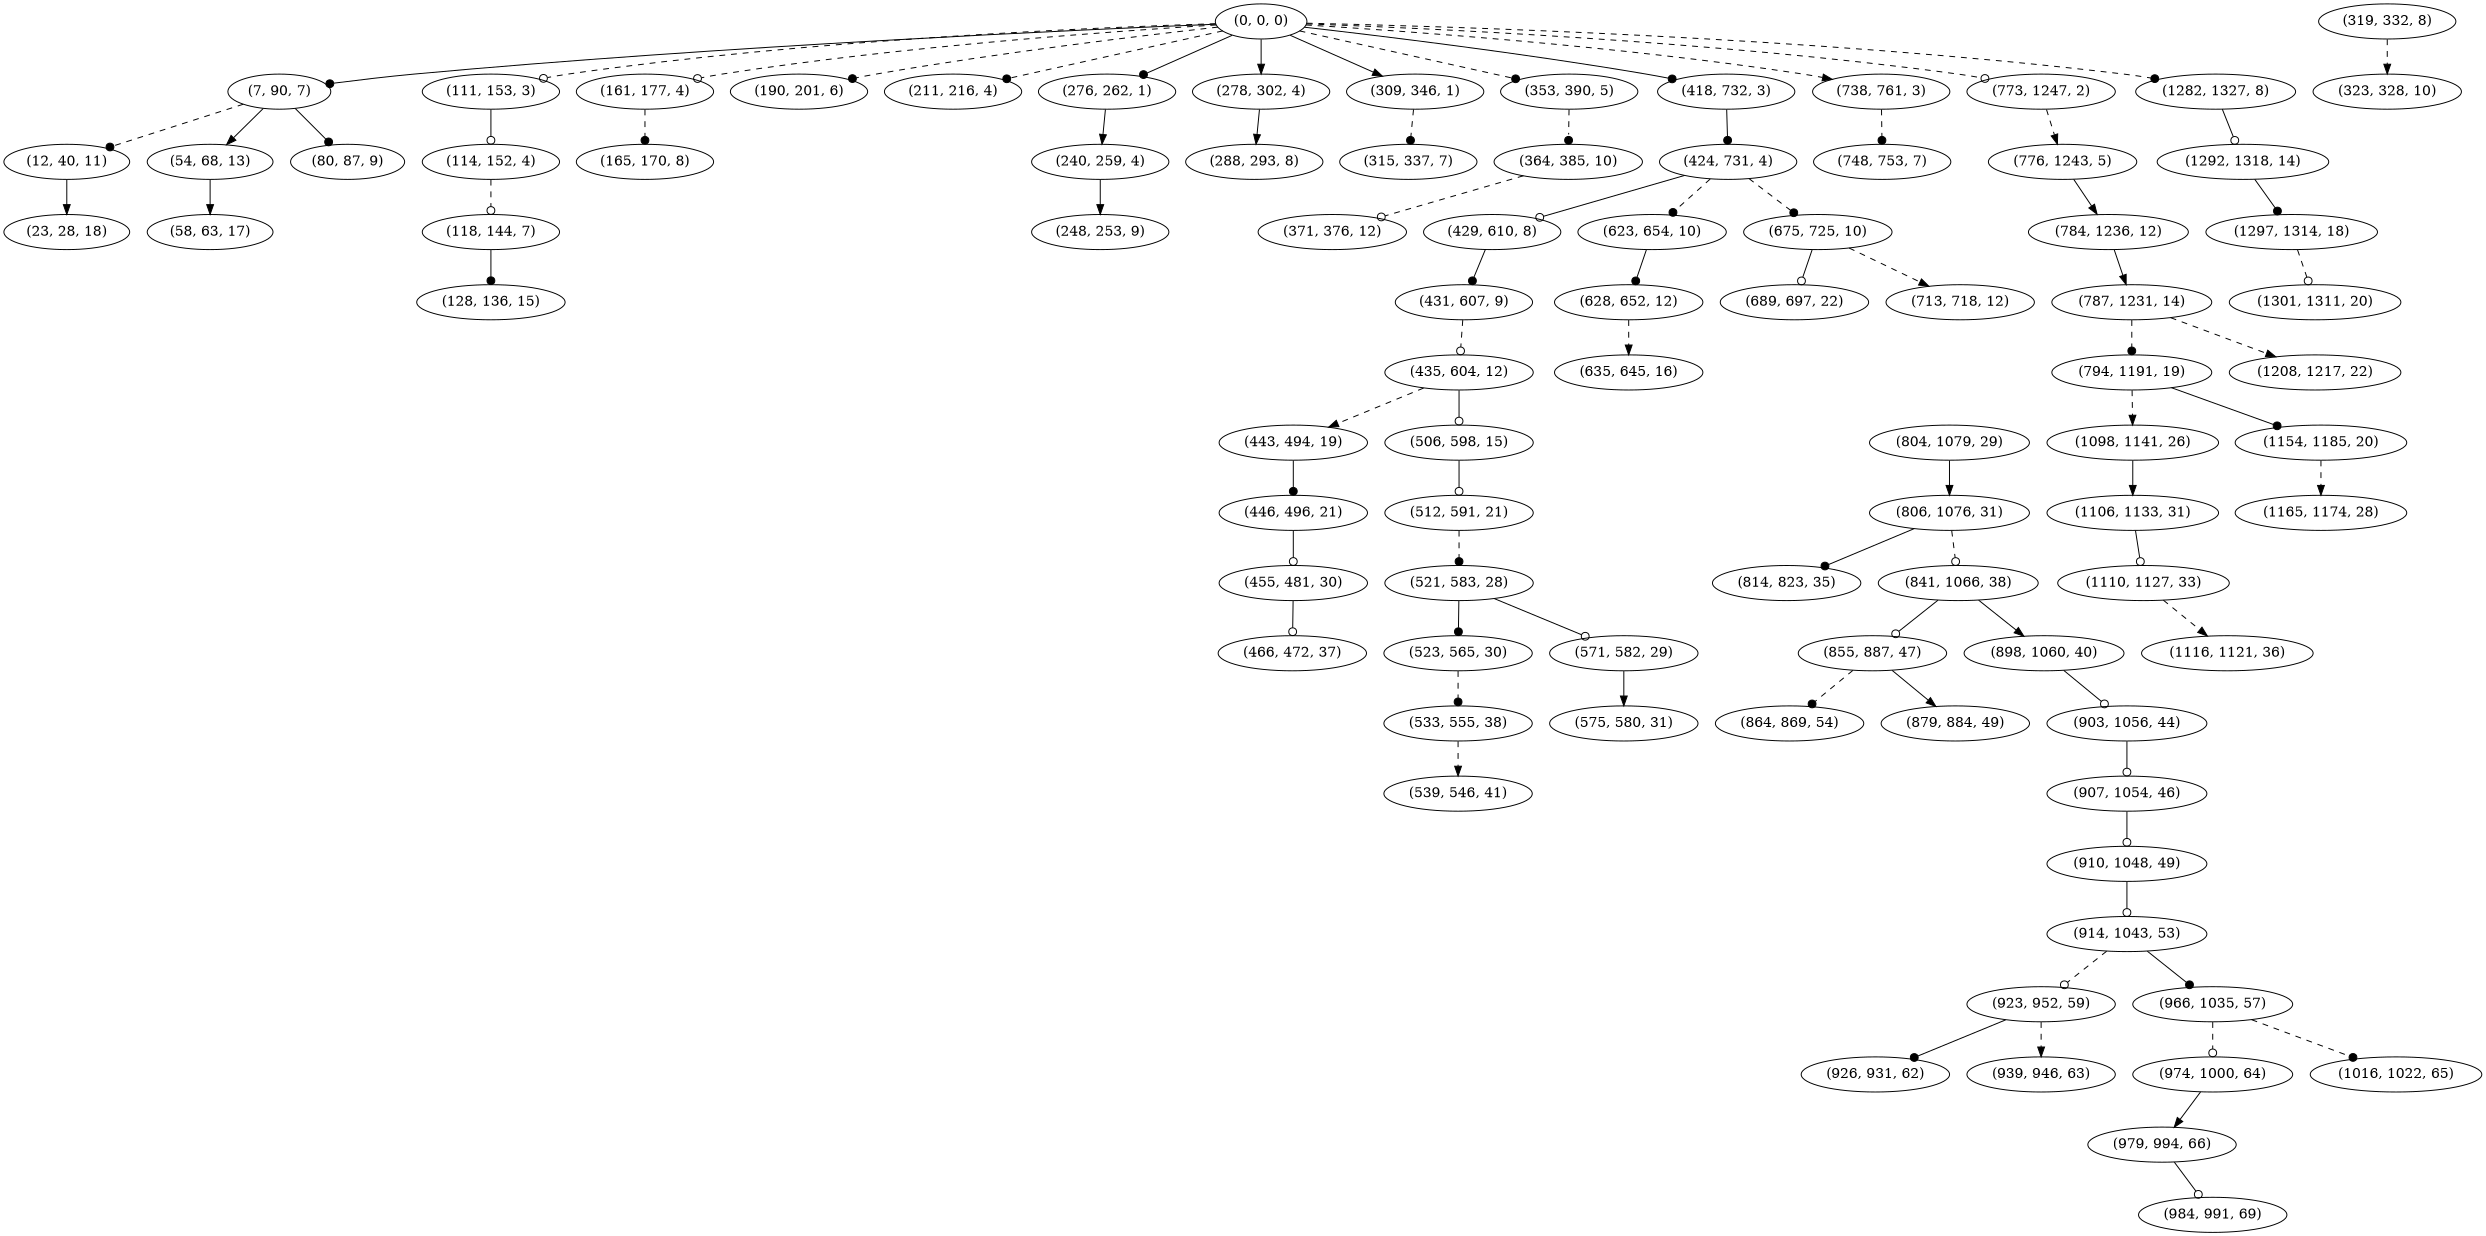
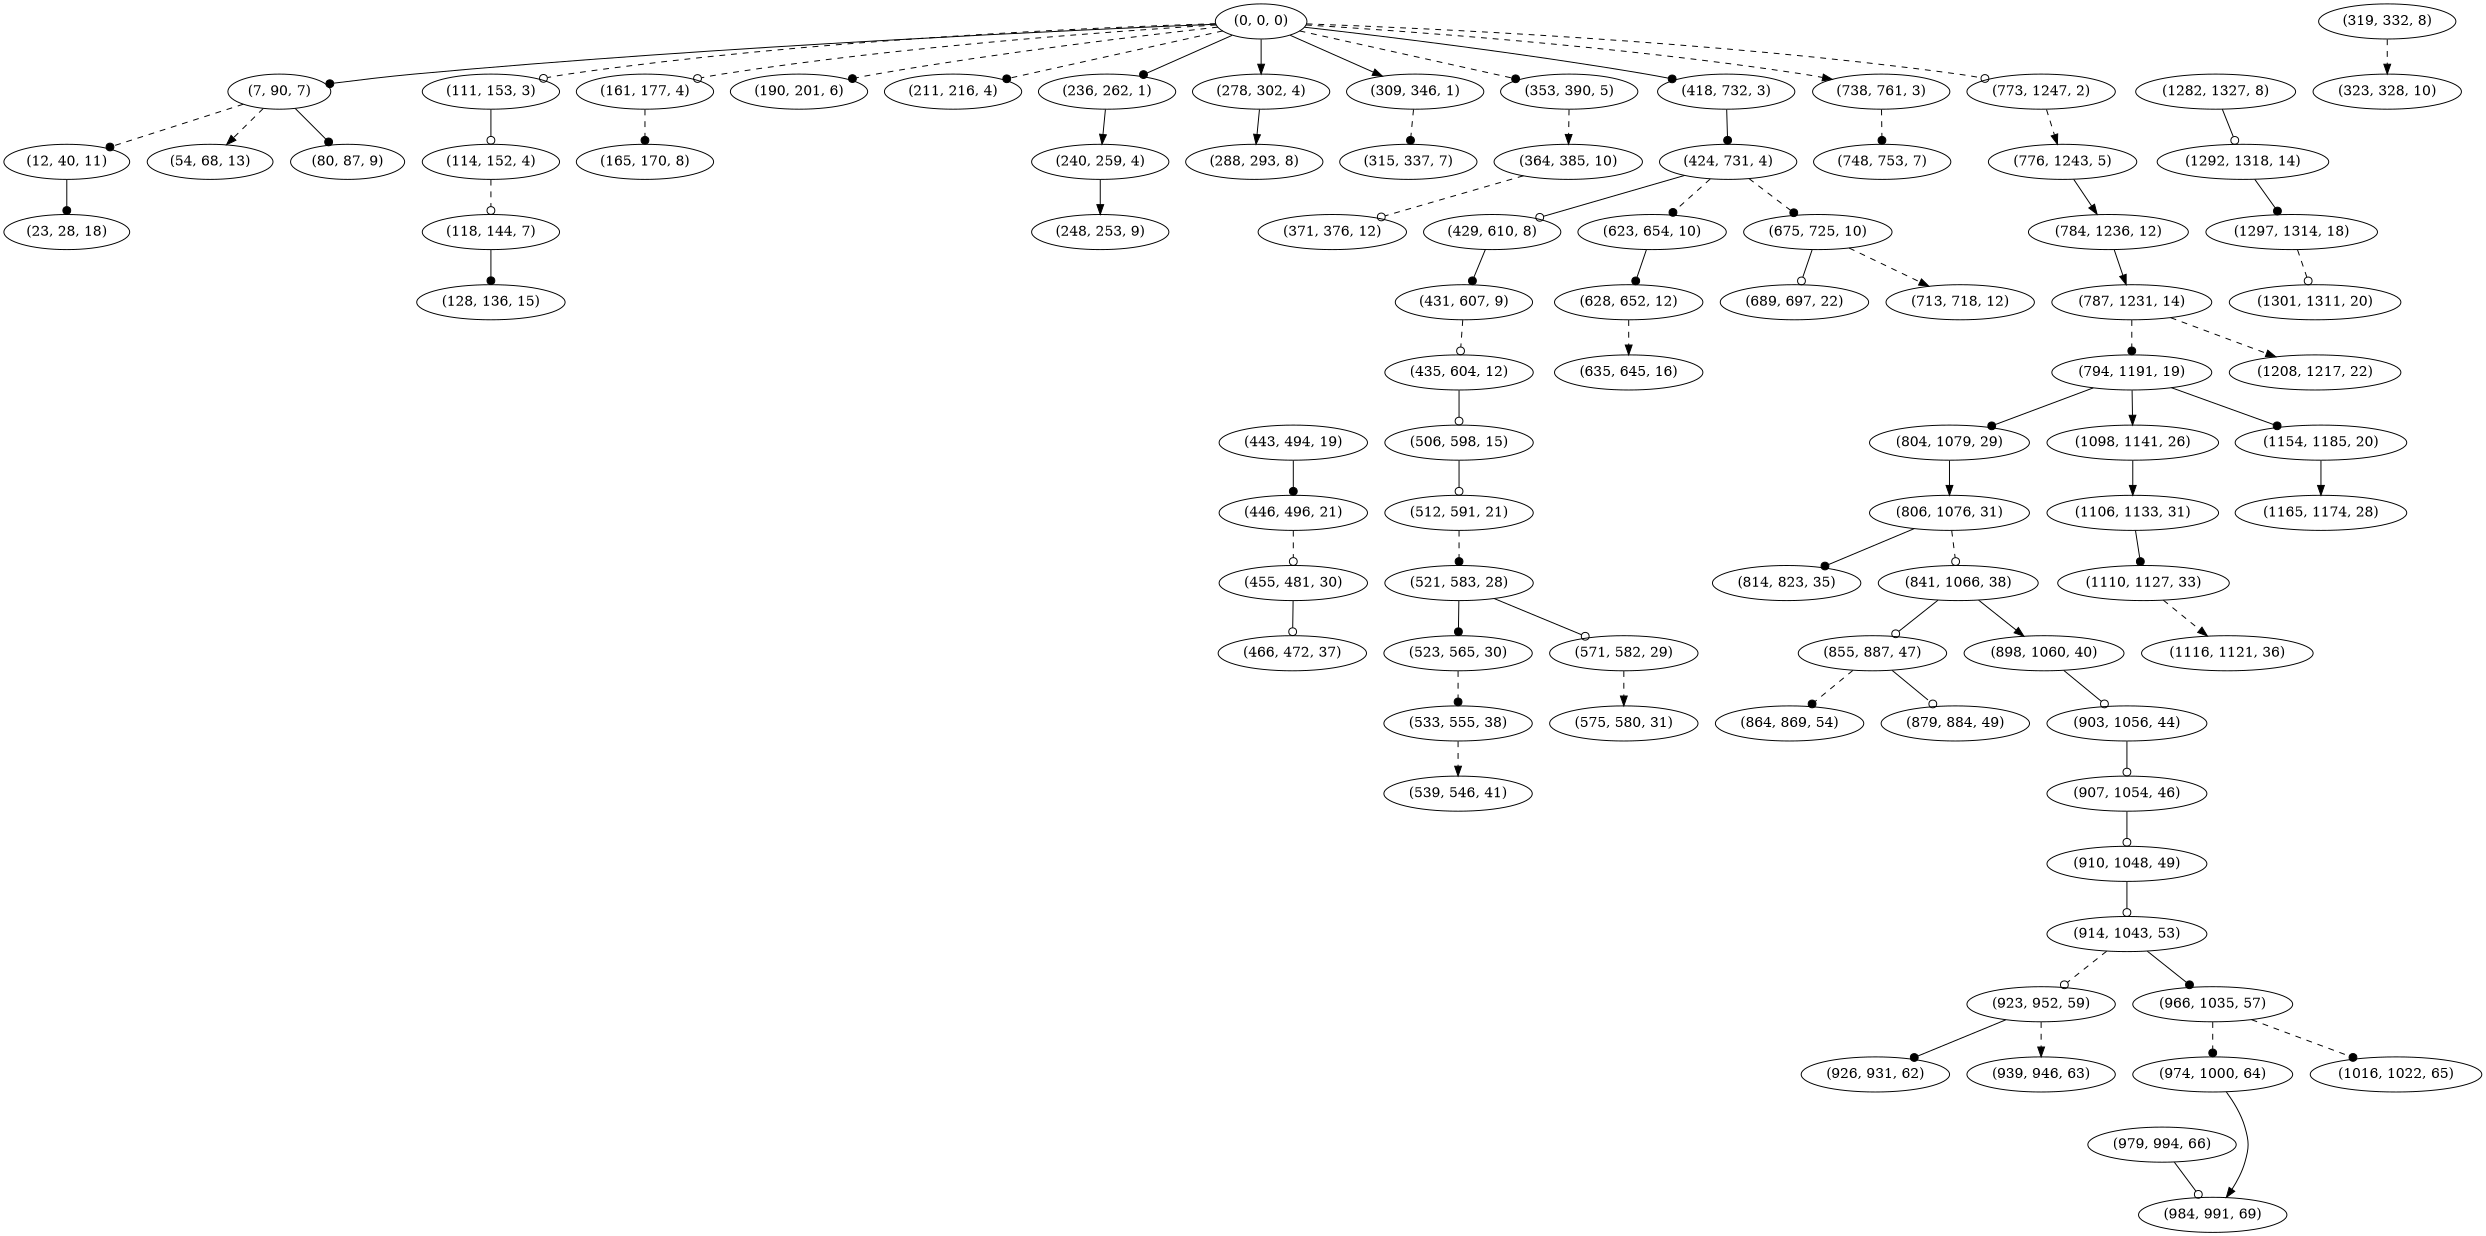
(1730, 40) -> none
(1107, 92) -> (1107, 92)
(1569, 122) -> (1569, 122)
(249, 123) -> (249, 123)
(67, 193) -> (67, 193)
(210, 232) -> none
(2132, 403) -> (2132, 403)
(1381, 406) -> none
none -> (2044, 406)
(2321, 473) -> (2321, 473)
(1293, 544) -> (1293, 544)
(2138, 544) -> (2138, 544)
(1624, 684) -> (1624, 684)
(1910, 685) -> (1910, 685)
(2213, 1036) -> (2213, 1036)
(2190, 1106) -> (2248, 1140)
